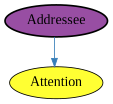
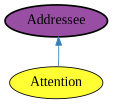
(54, 48) -> (59, 56)
